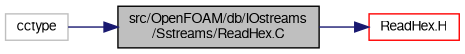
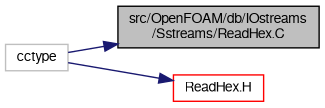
(337, 27) -> (114, 70)
